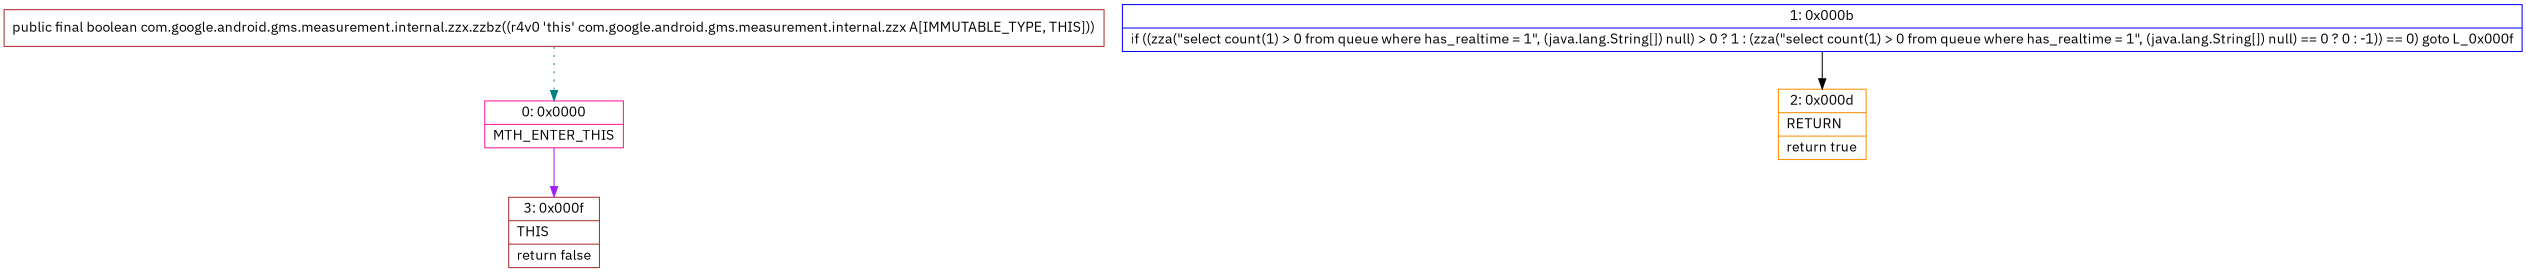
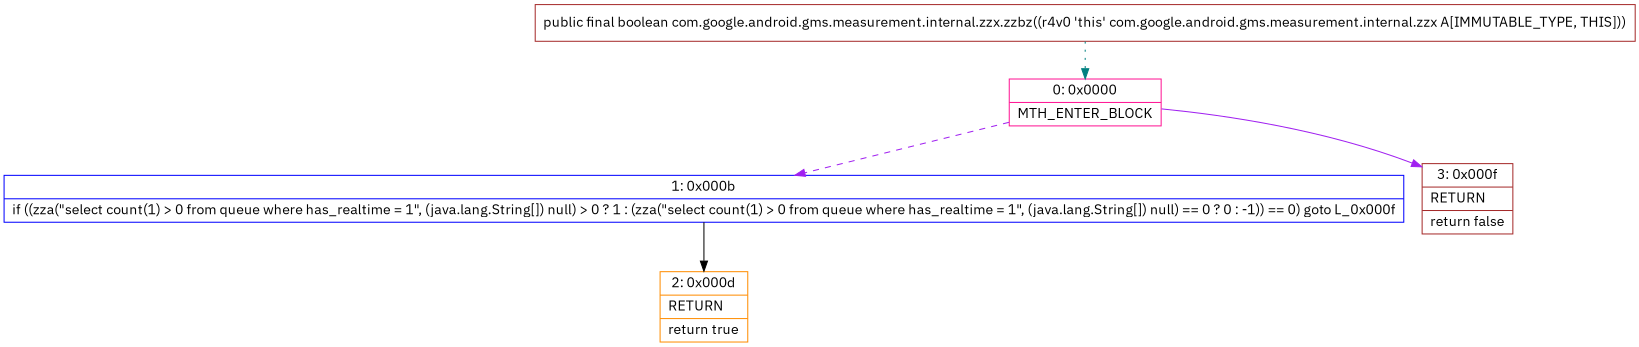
(554, 136) -> (1085, 114)
none -> (907, 148)
(533, 232) -> (1458, 198)
